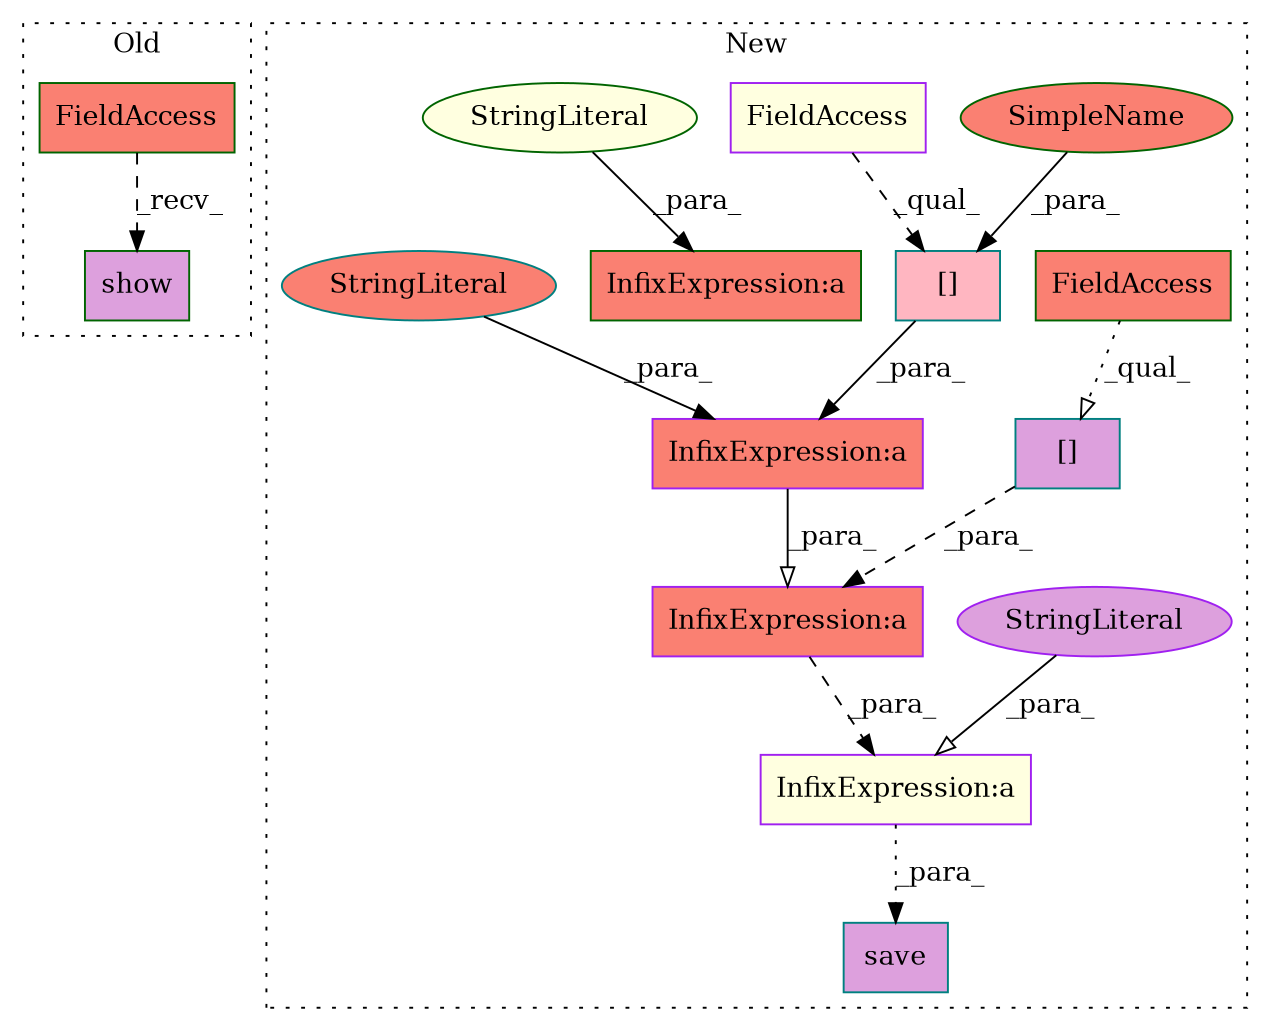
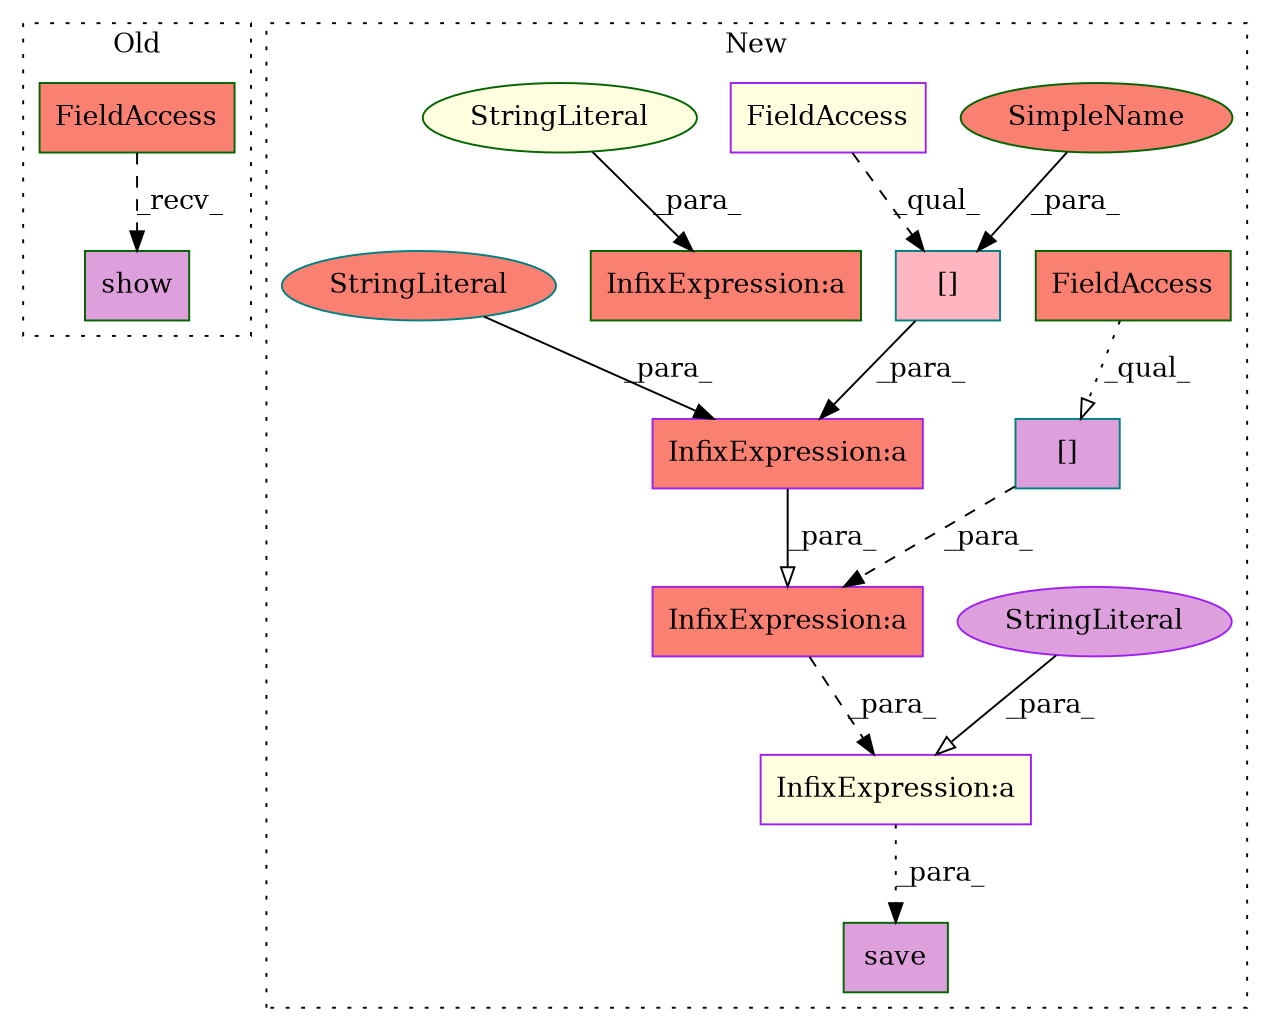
(896, 958) -> (896, 958)
